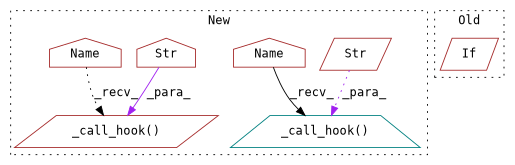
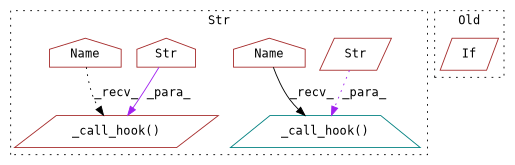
(219, 21) -> (219, 21)
